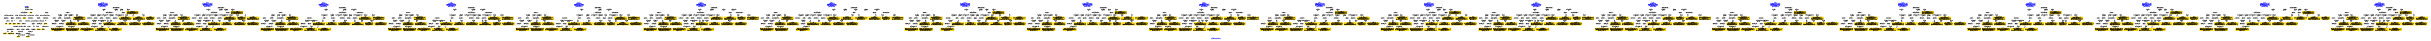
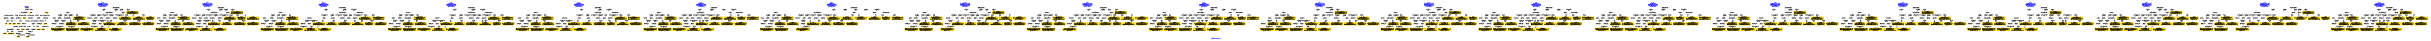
(47, 13) -> (47, 13)
(23, 29) -> (23, 29)
